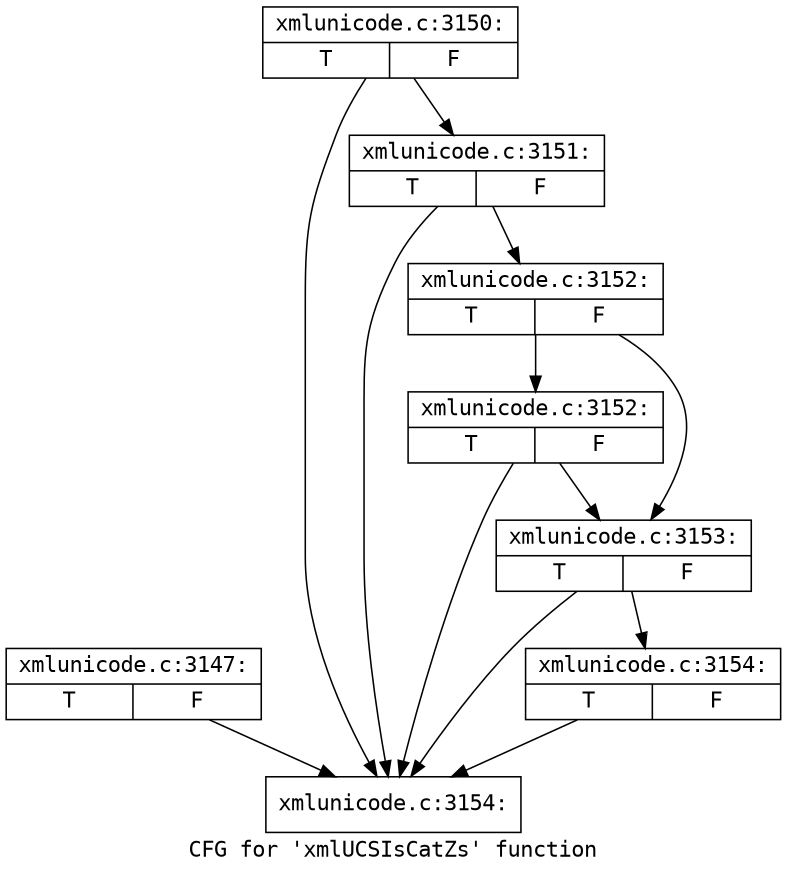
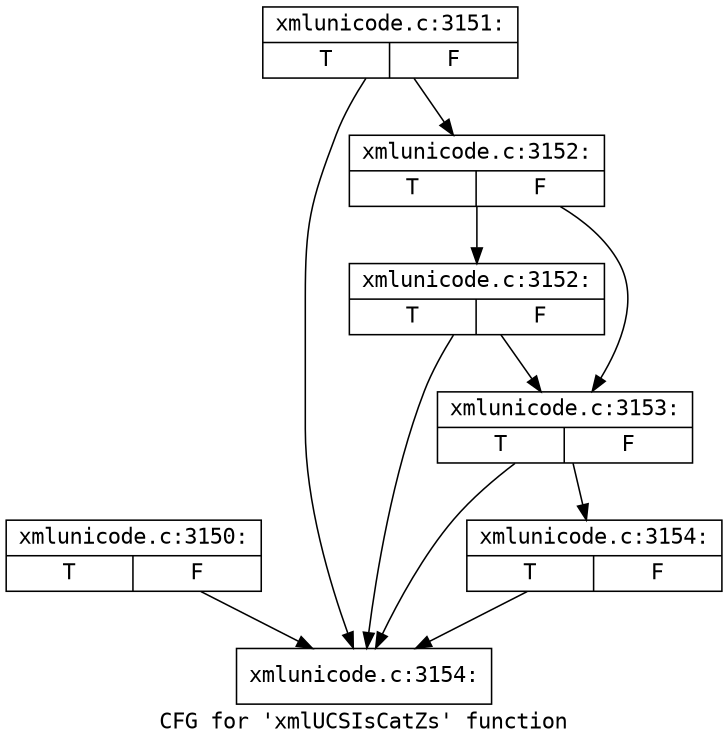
(429, 100) -> none
(134, 684) -> none
